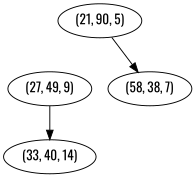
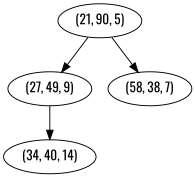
none -> (78, 51)
(50, 157) -> (50, 157)
